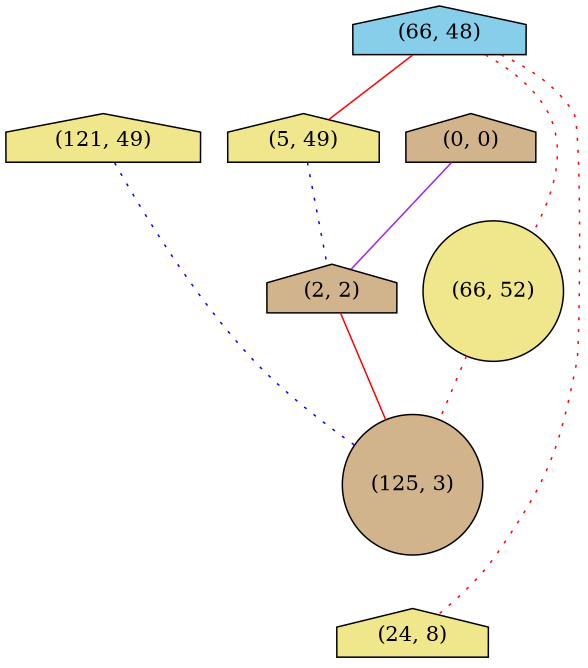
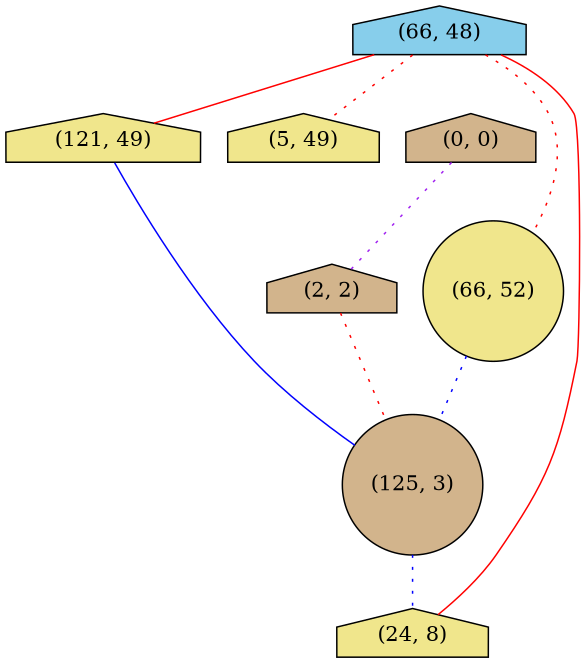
(371, 87) -> (371, 87)
none -> (264, 89)
(317, 214) -> none
(401, 216) -> (401, 216)
(218, 319) -> (218, 319)
(578, 338) -> (578, 338)
(363, 366) -> (363, 366)
(453, 388) -> (453, 388)
none -> (413, 582)
